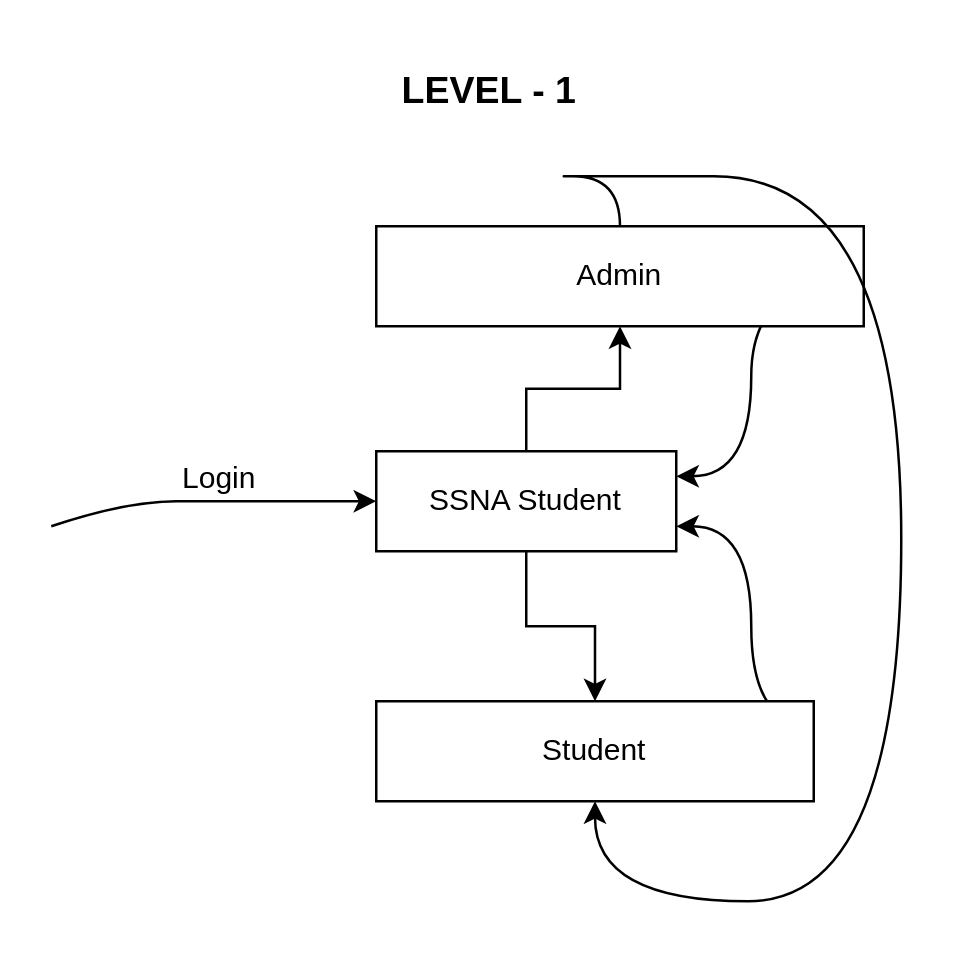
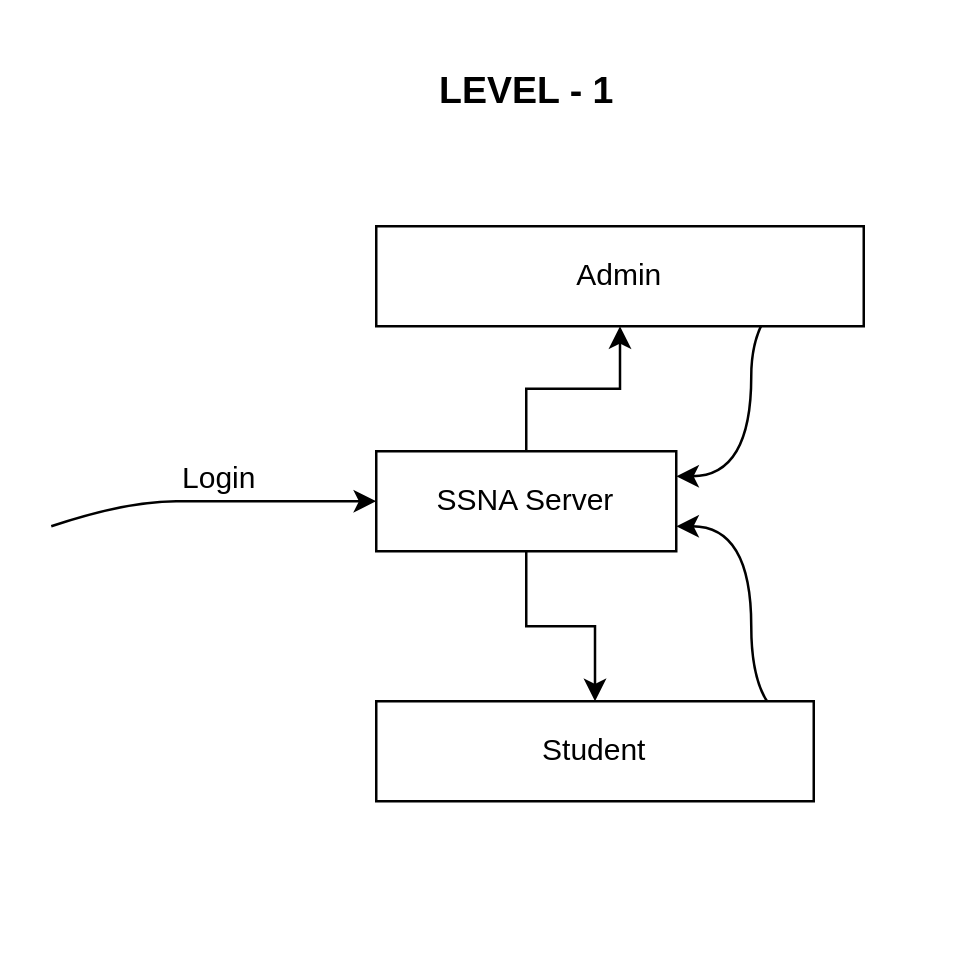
(489, 89) -> (526, 89)
(526, 501) -> (526, 501)
(888, 720) -> none
